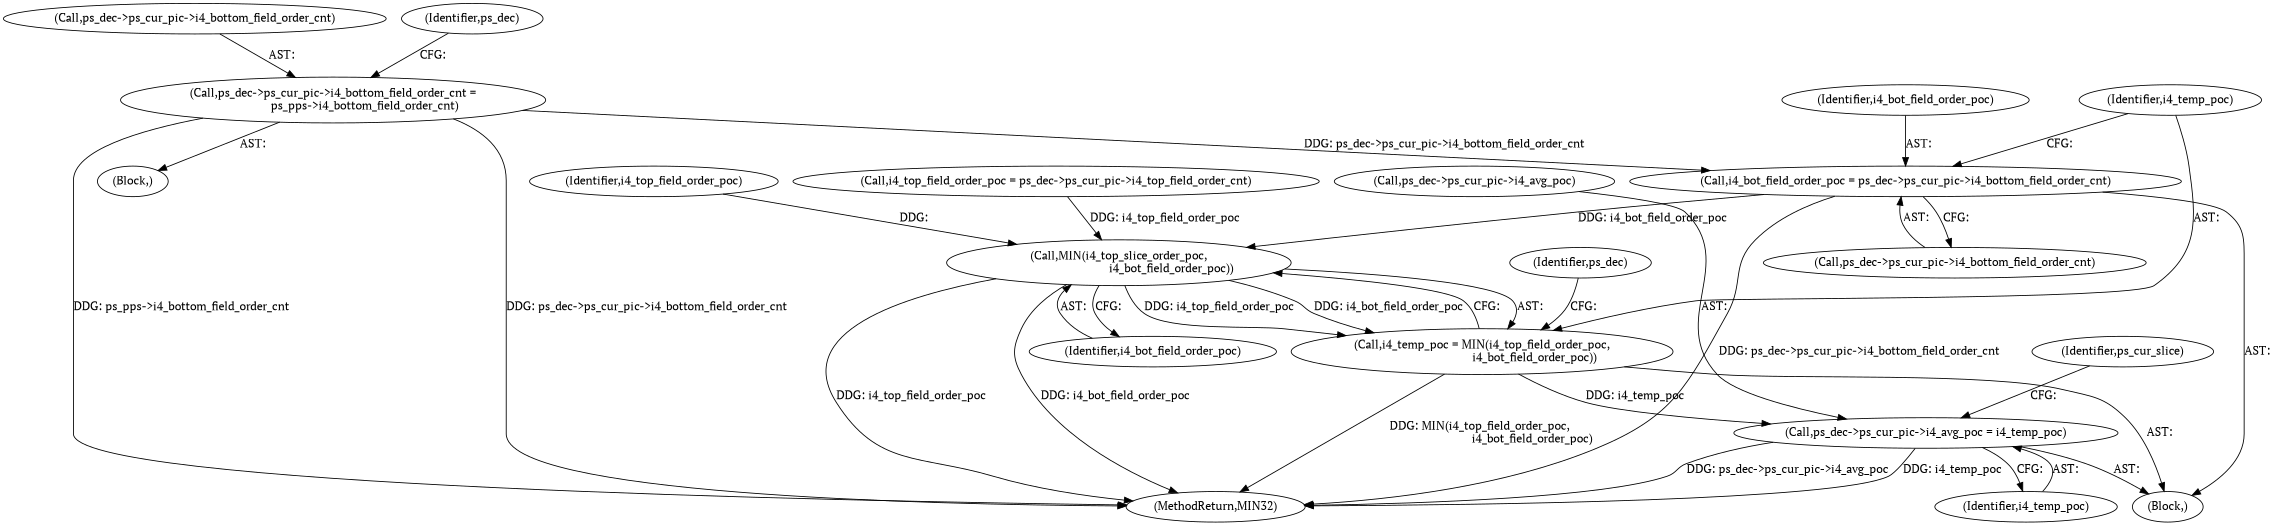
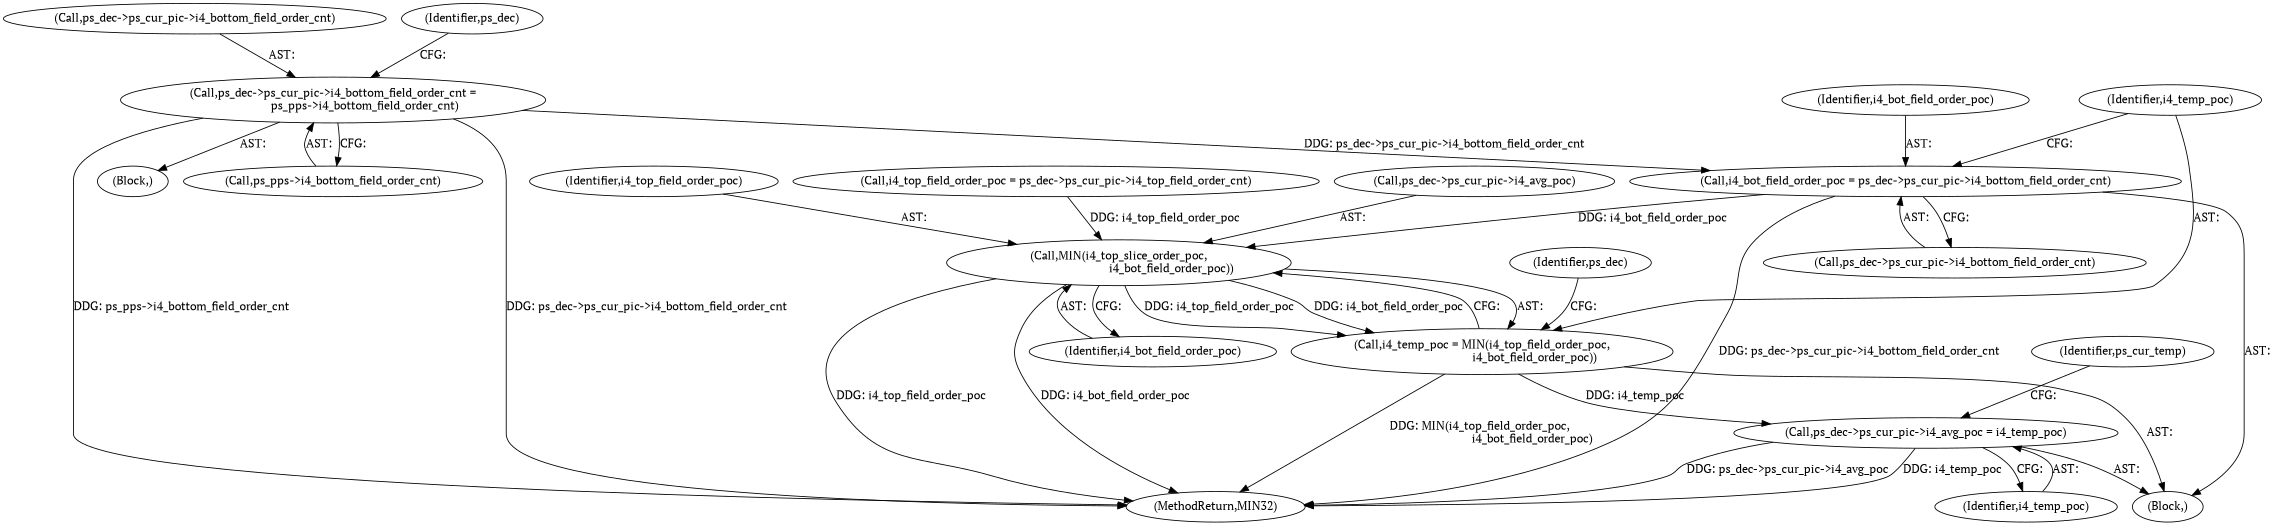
none -> (333, 181)
(916, 218) -> (916, 218)
(1702, 293) -> (1314, 218)
(2123, 352) -> (2123, 352)
